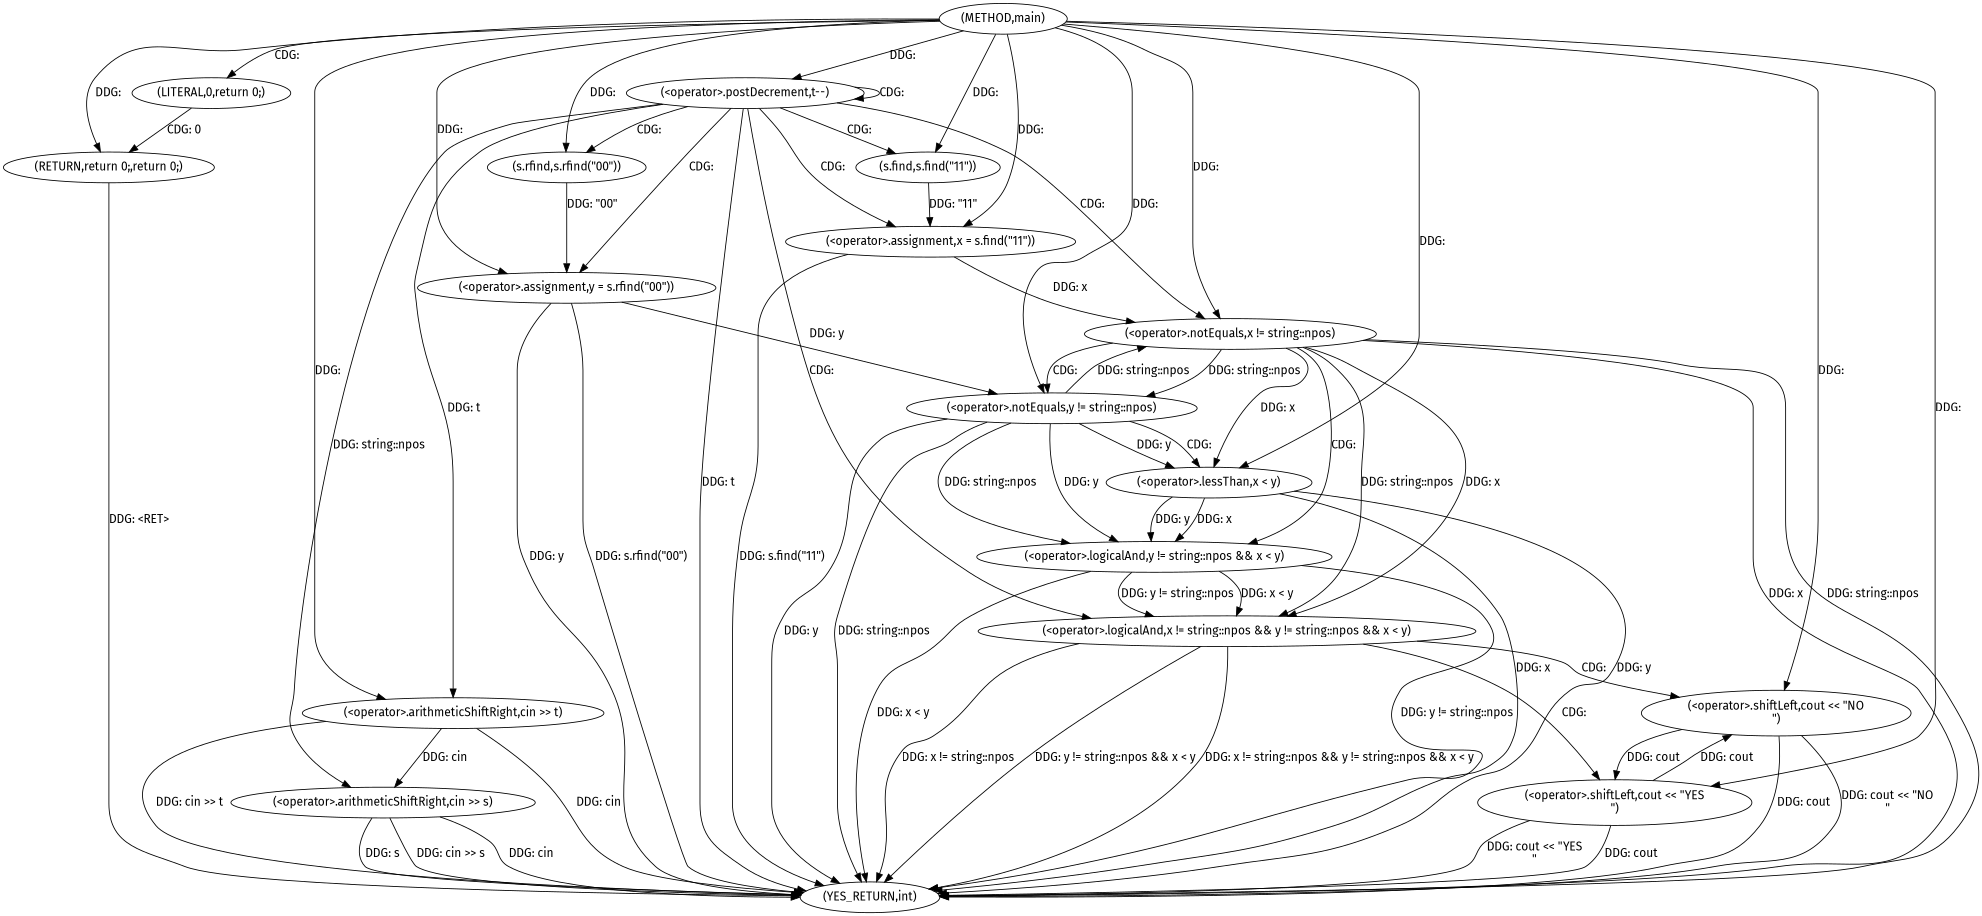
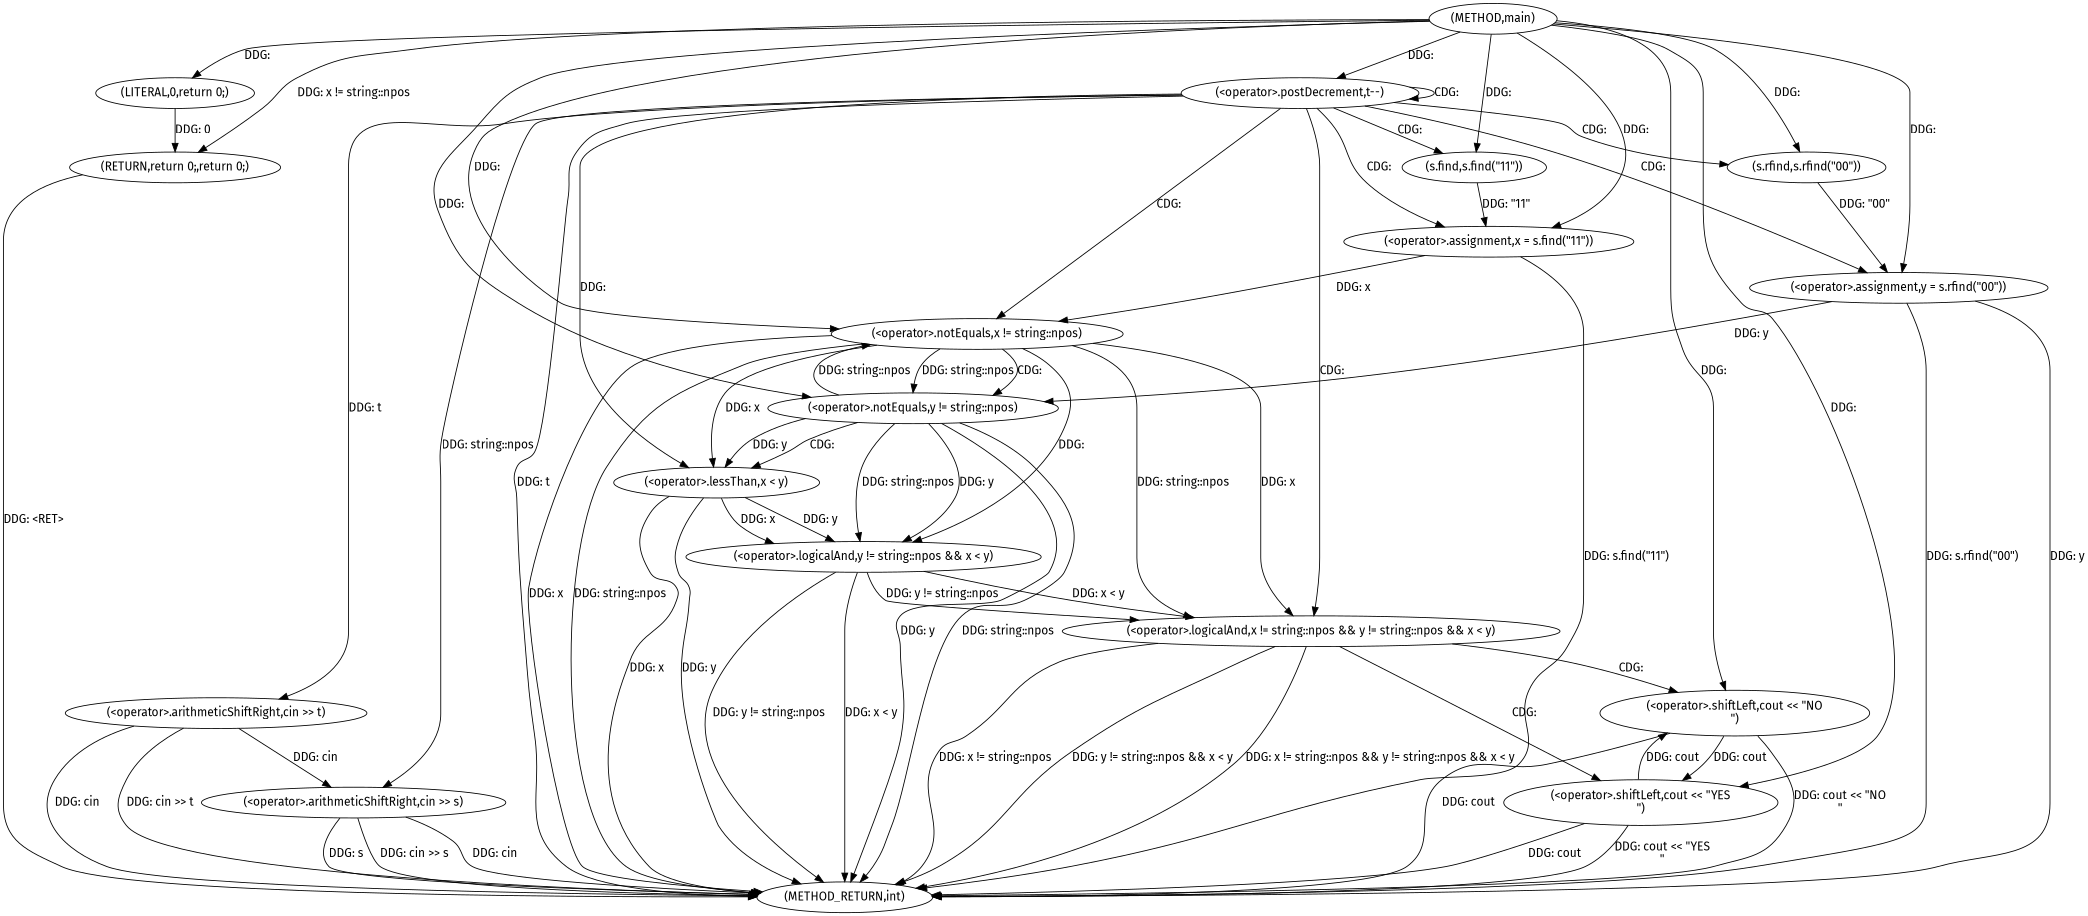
(289, 56) -> (259, 56)
(315, 92) -> none
(110, 93) -> (354, 93)
(184, 130) -> (193, 130)
(1419, 140) -> (705, 120)
(1345, 445) -> (1073, 445)
(870, 897) -> (845, 897)
